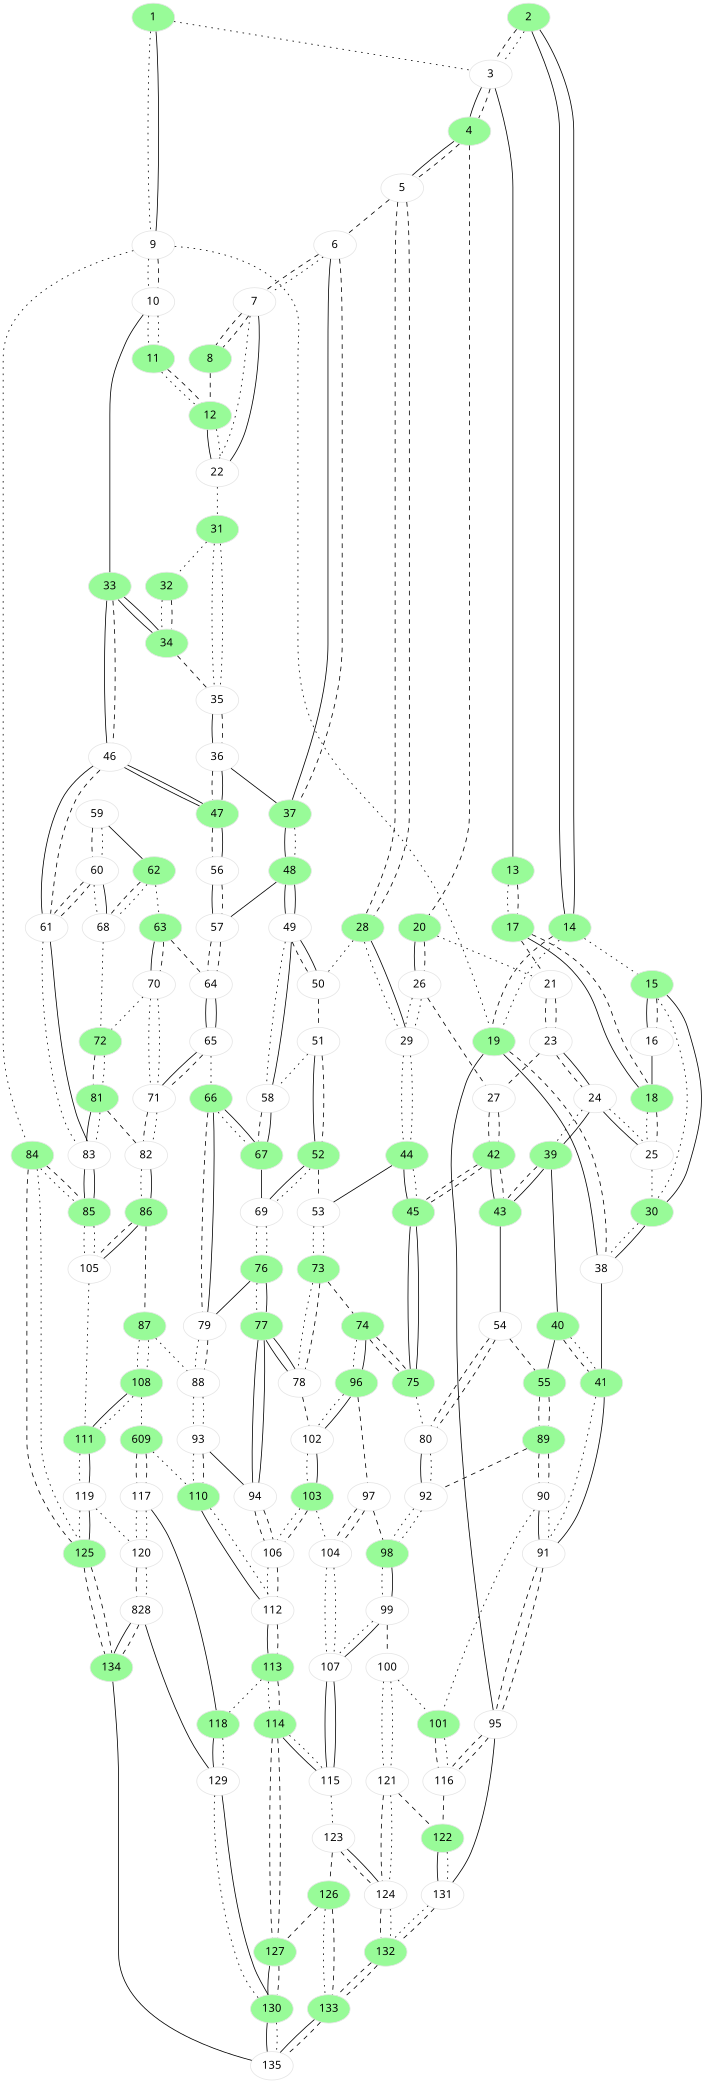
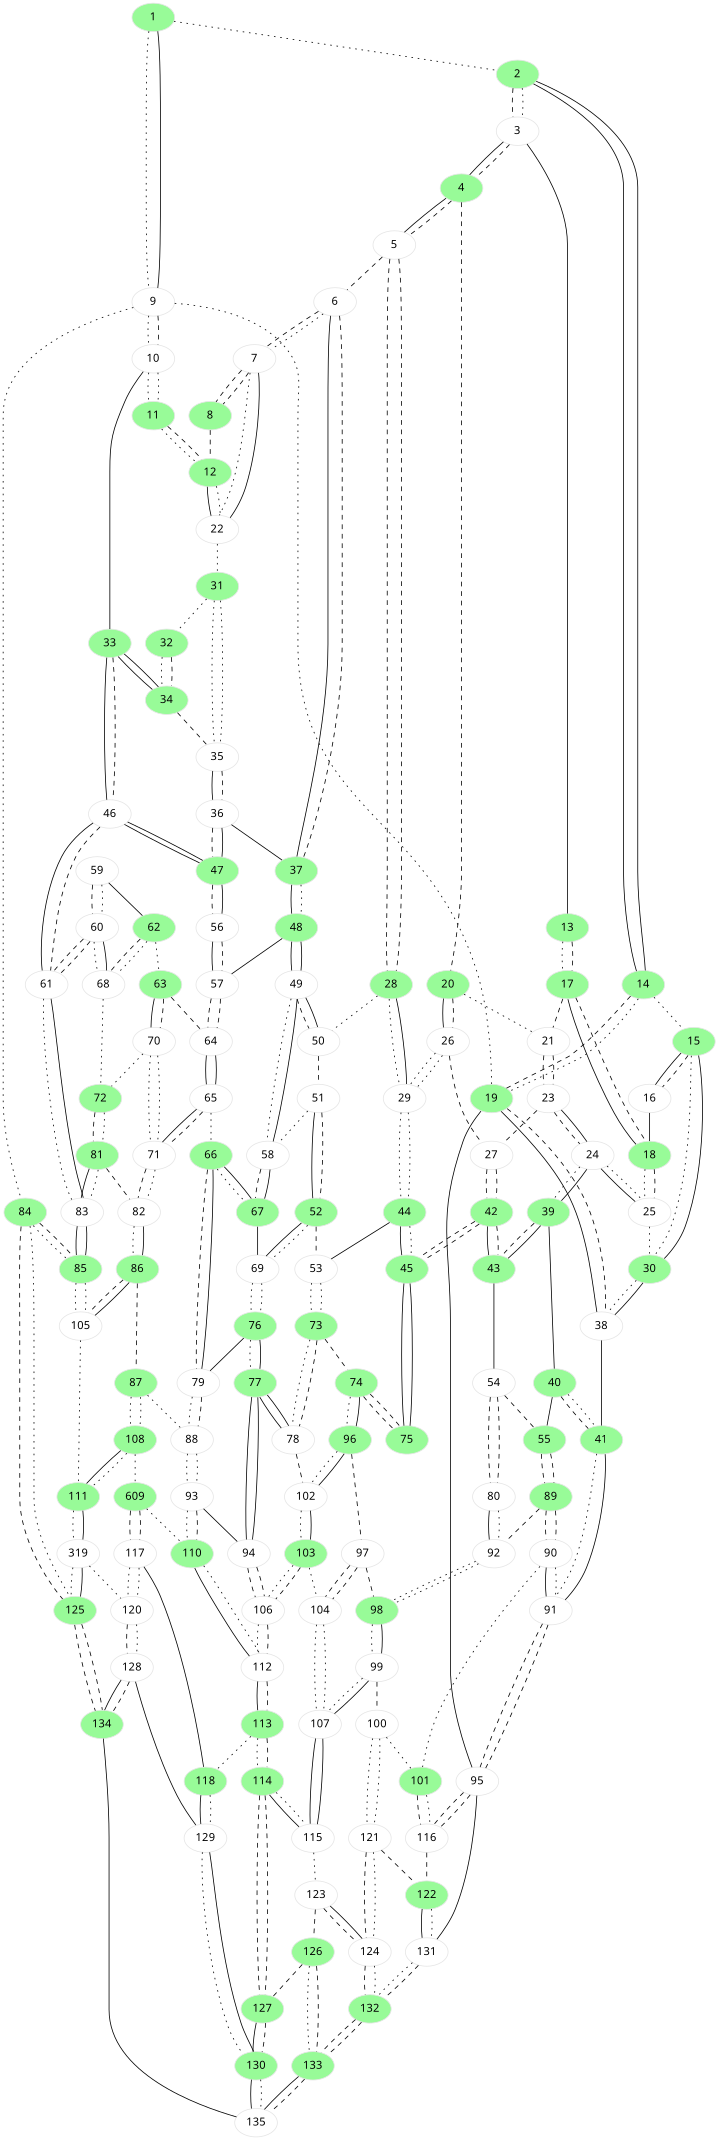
(322, 46) -> (335, 46)
(420, 1411) -> none
(85, 1497) -> (78, 1554)
(141, 1611) -> (132, 1667)
